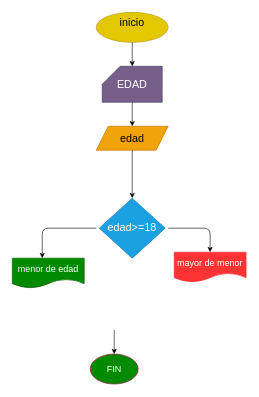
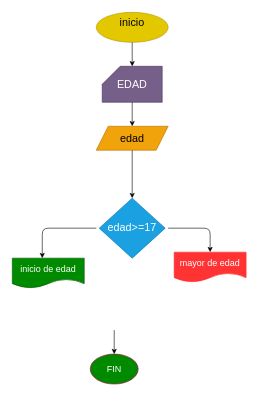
(132, 228) -> (132, 228)
(210, 263) -> (210, 263)
(48, 269) -> (48, 269)
